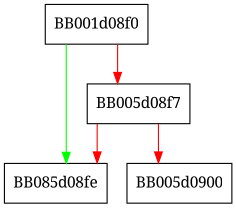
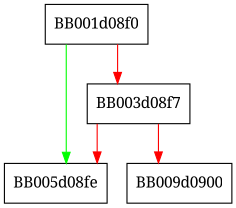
(139, 104) -> (139, 104)
(56, 183) -> (56, 183)
(179, 183) -> (179, 183)
